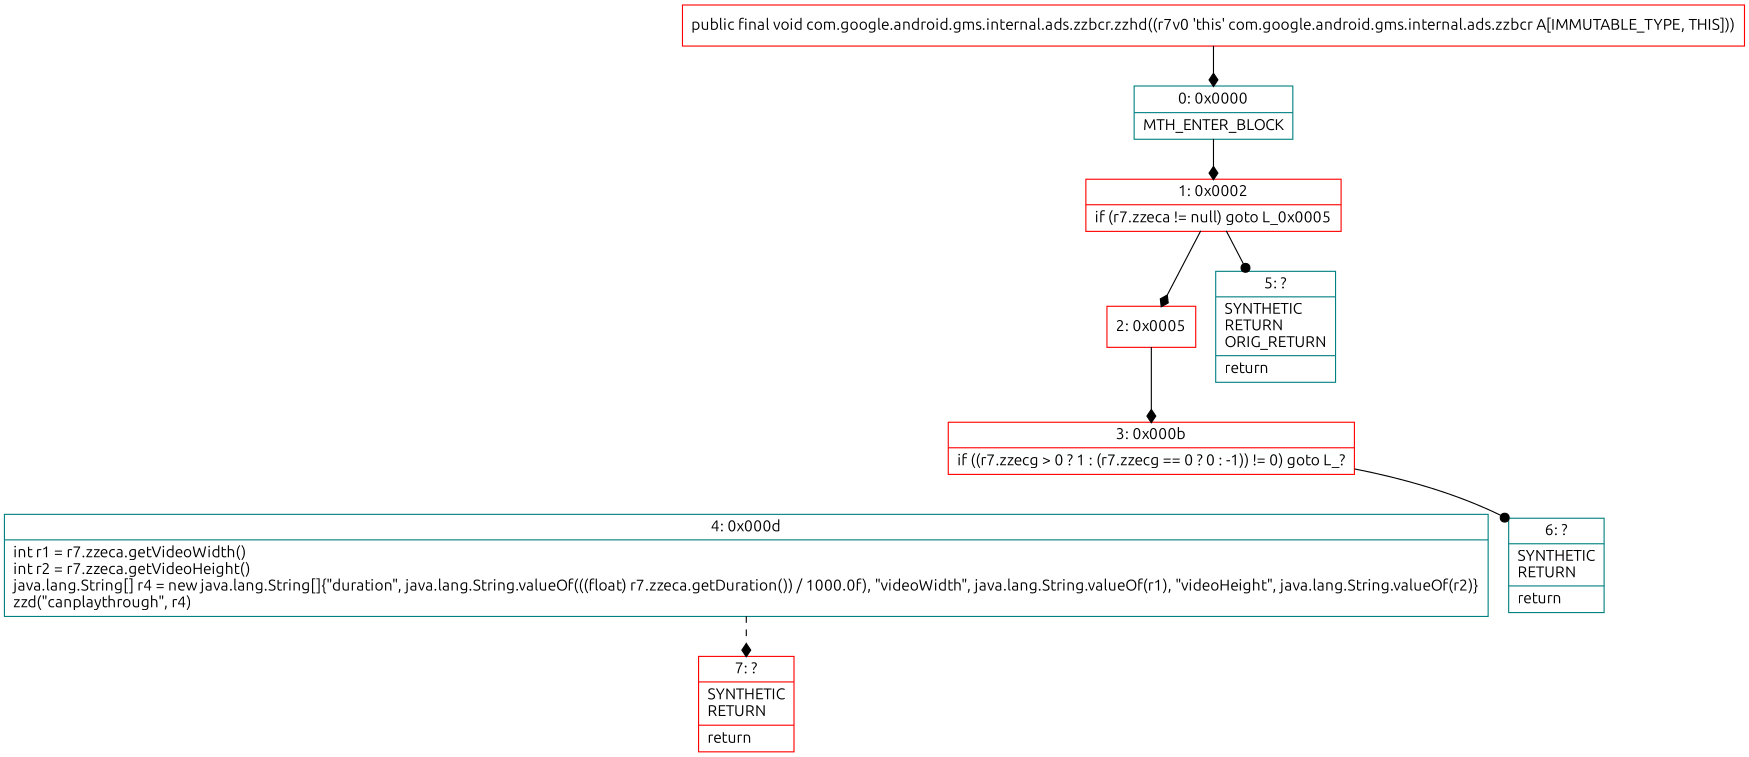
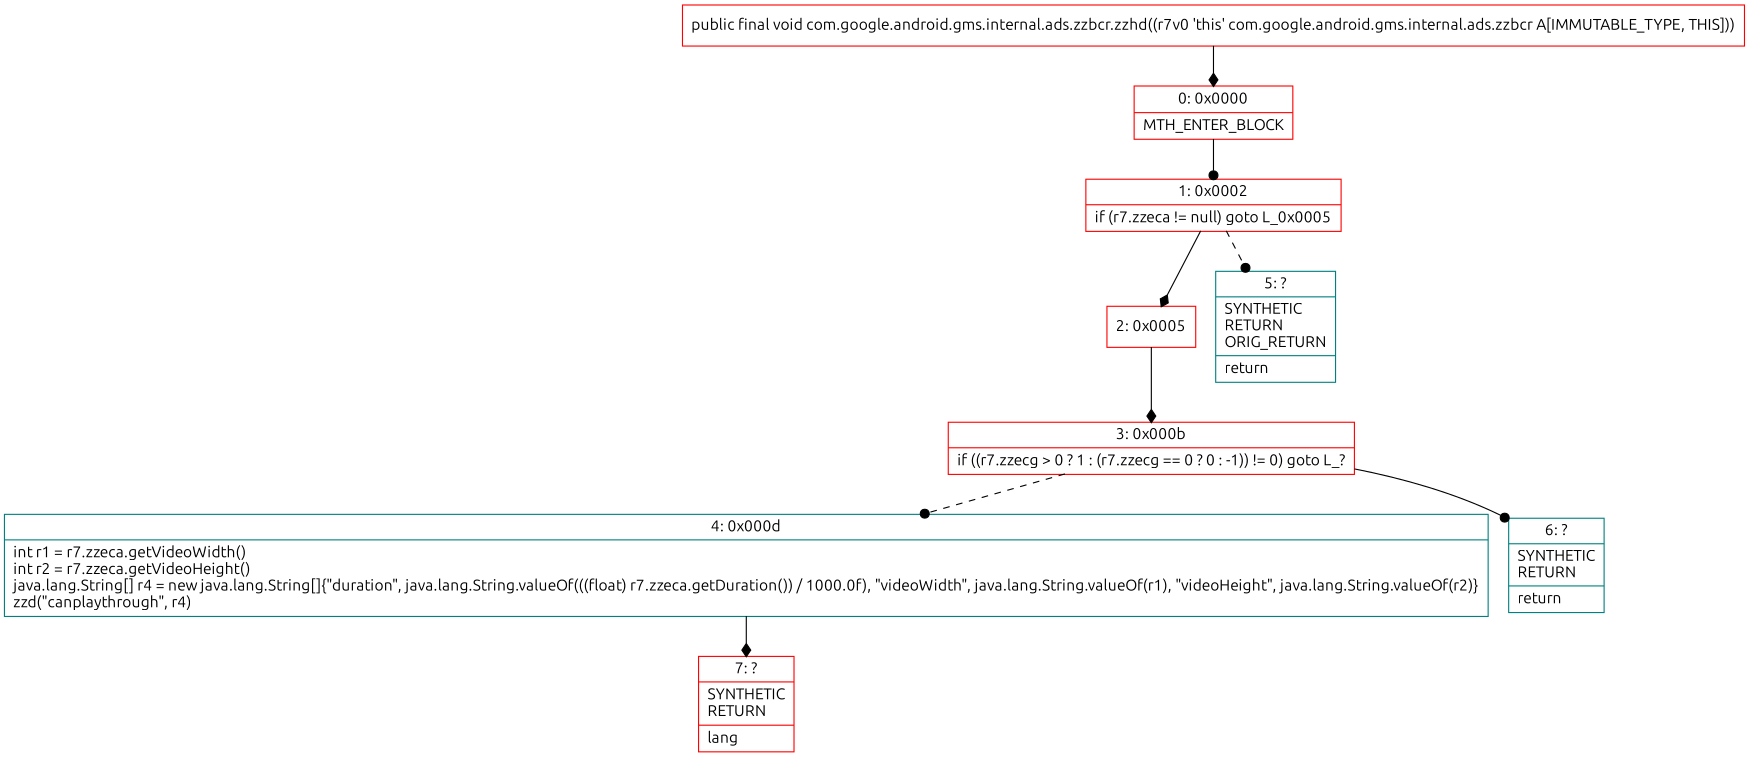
(1213, 113) -> (1213, 113)
(1213, 155) -> (1213, 155)
(1235, 247) -> (1235, 247)
none -> (997, 493)
(746, 630) -> (746, 630)
(730, 738) -> (723, 738)
